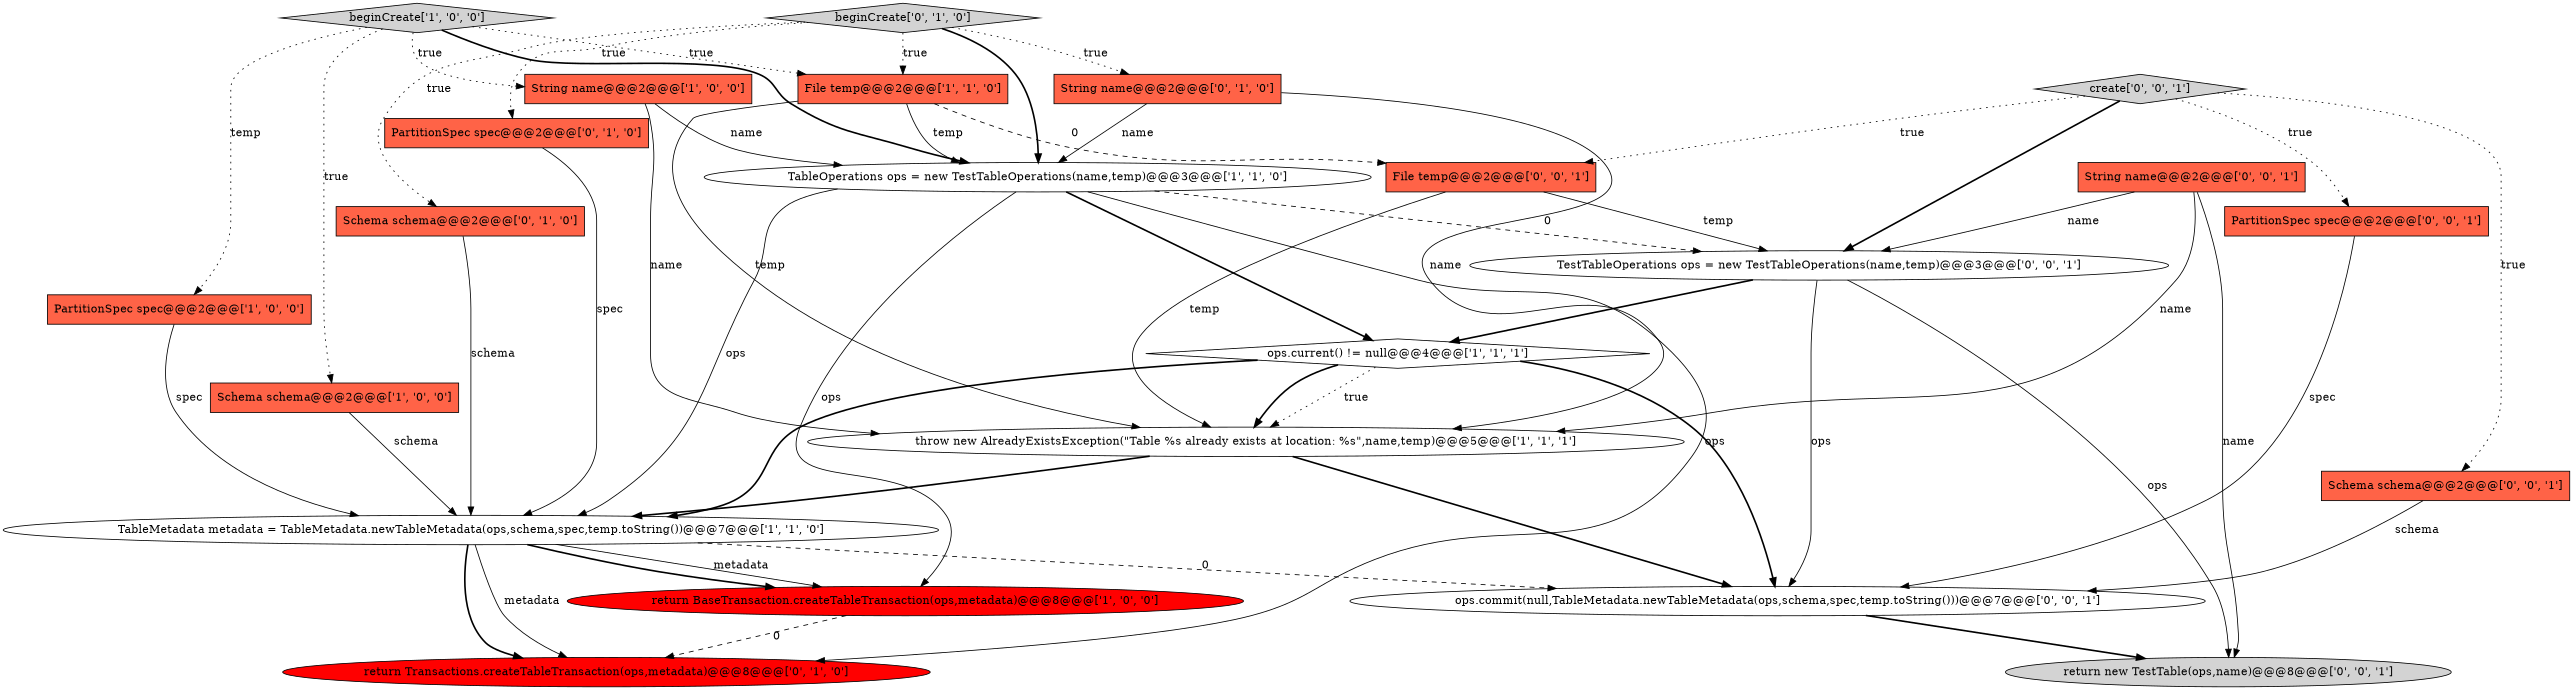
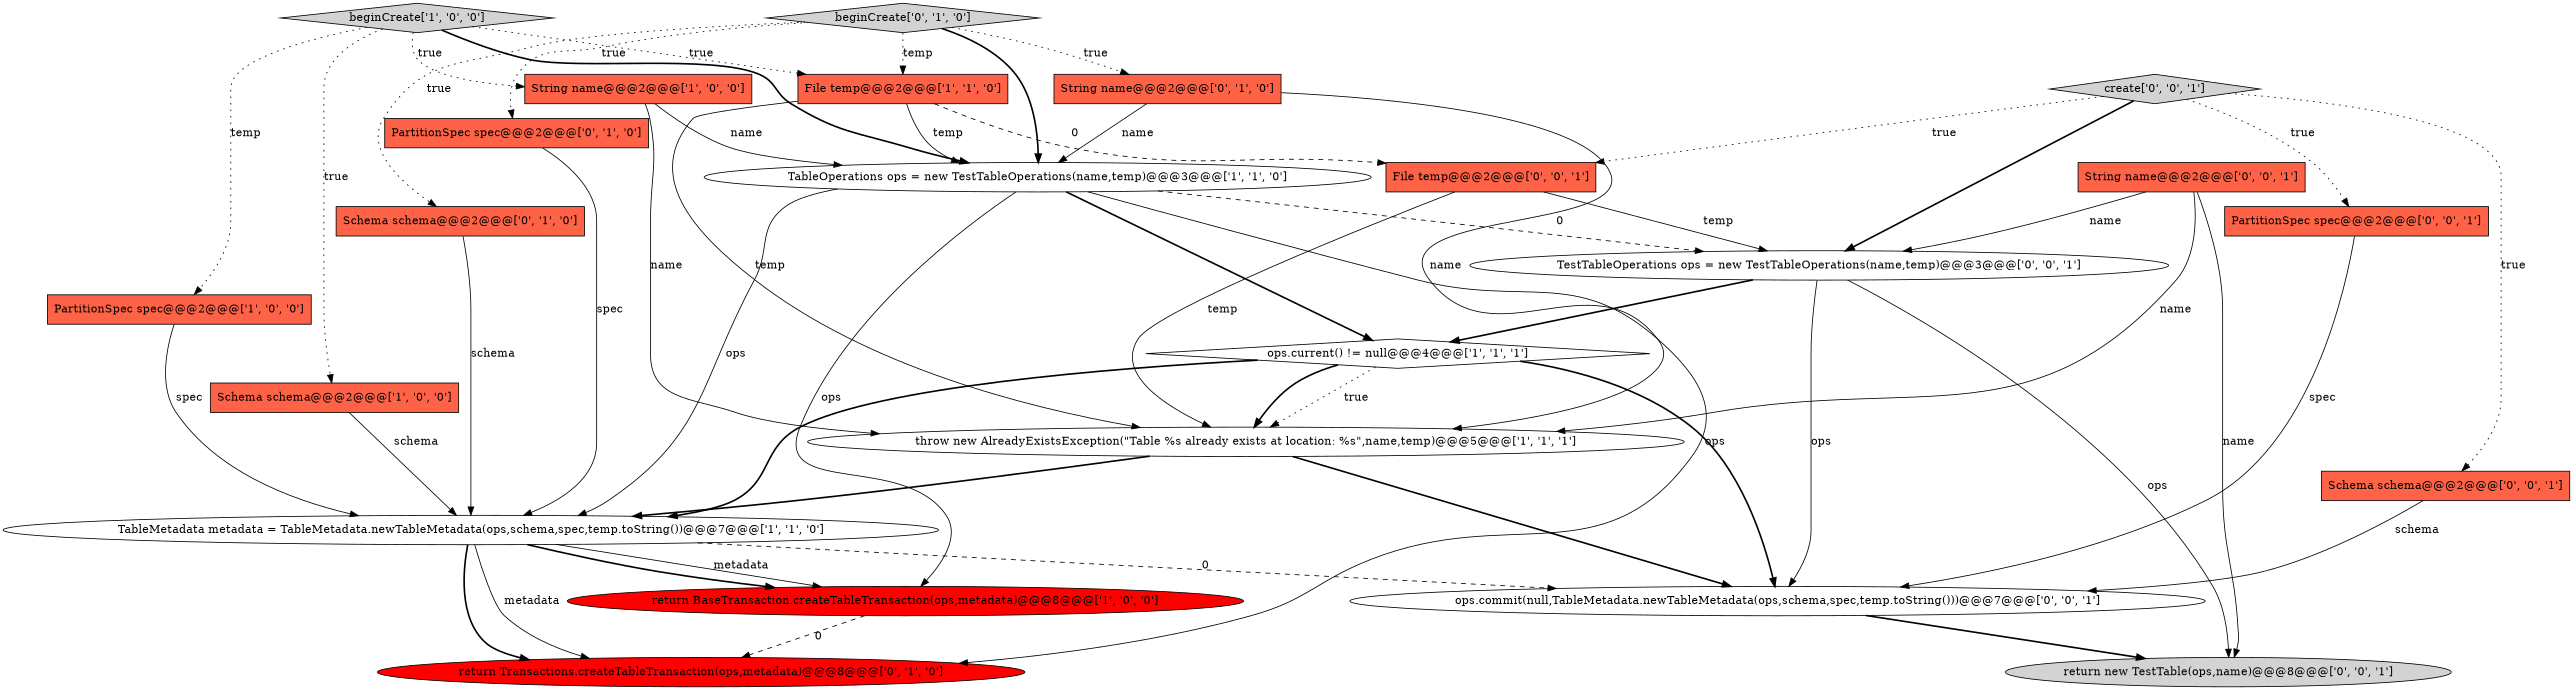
(916, 53) -> (918, 53)
